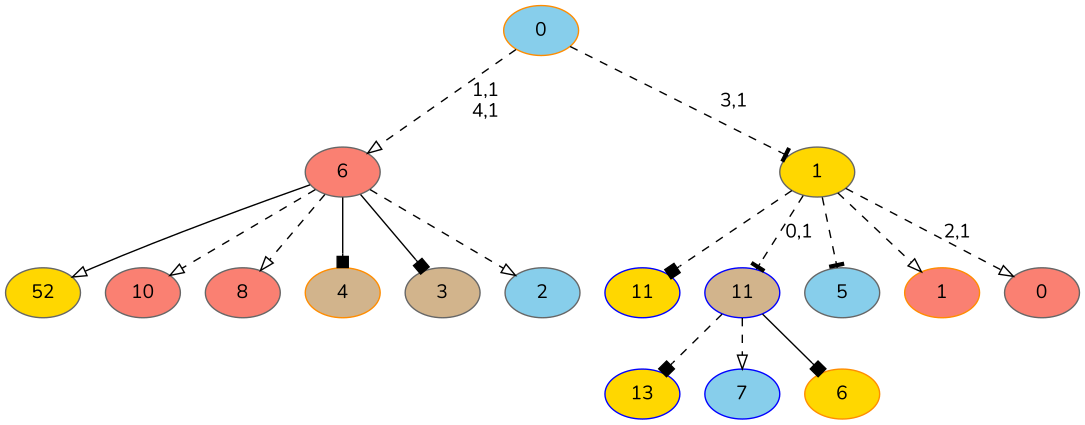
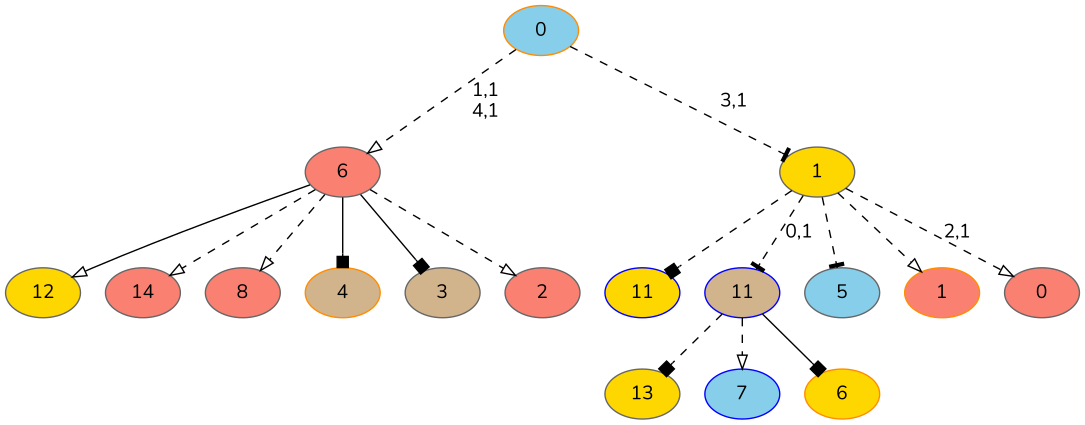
(43, 293) -> (43, 293)
(143, 293) -> (143, 293)
(543, 293) -> (543, 293)
(642, 394) -> (642, 394)
